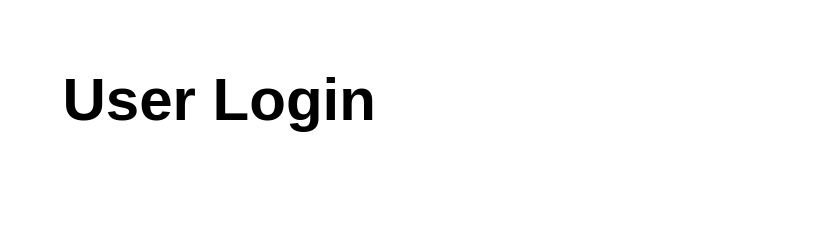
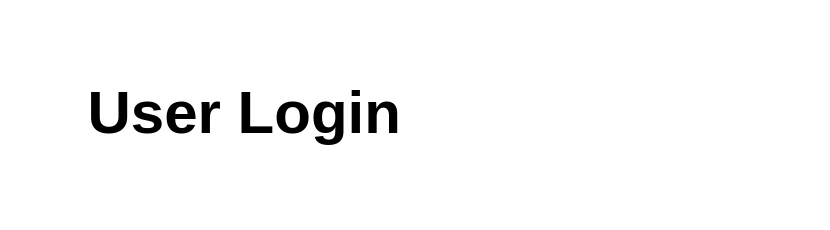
(414, 114) -> (439, 126)
